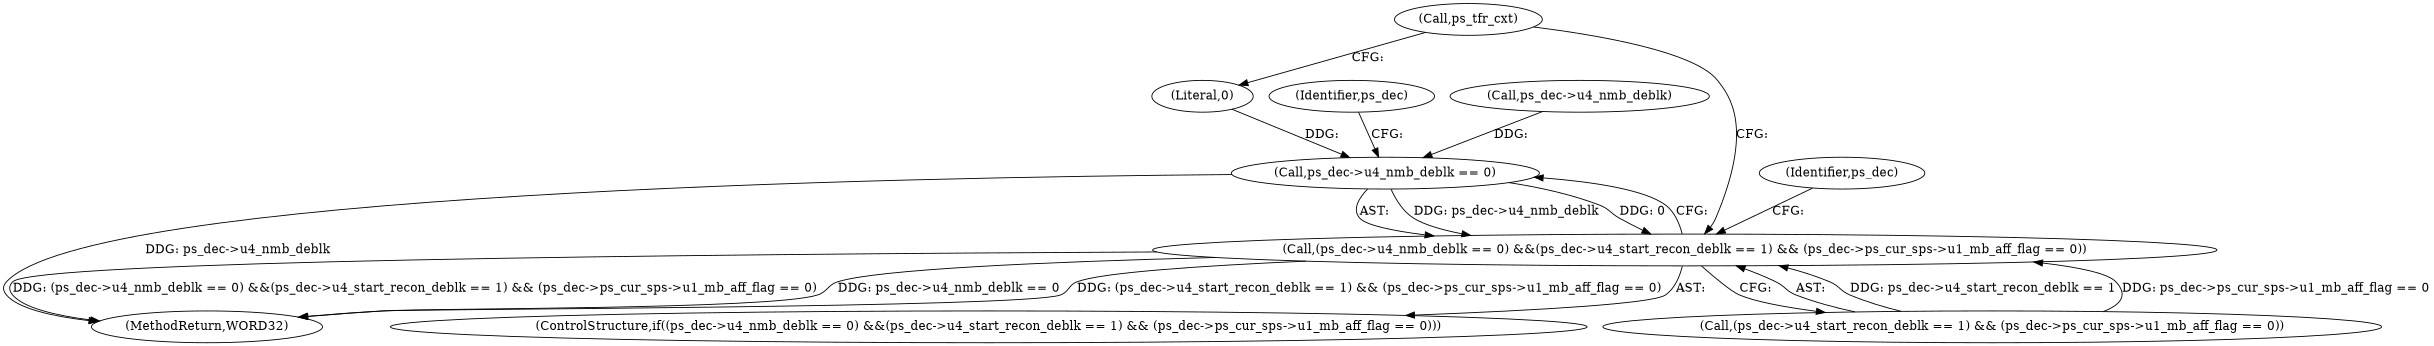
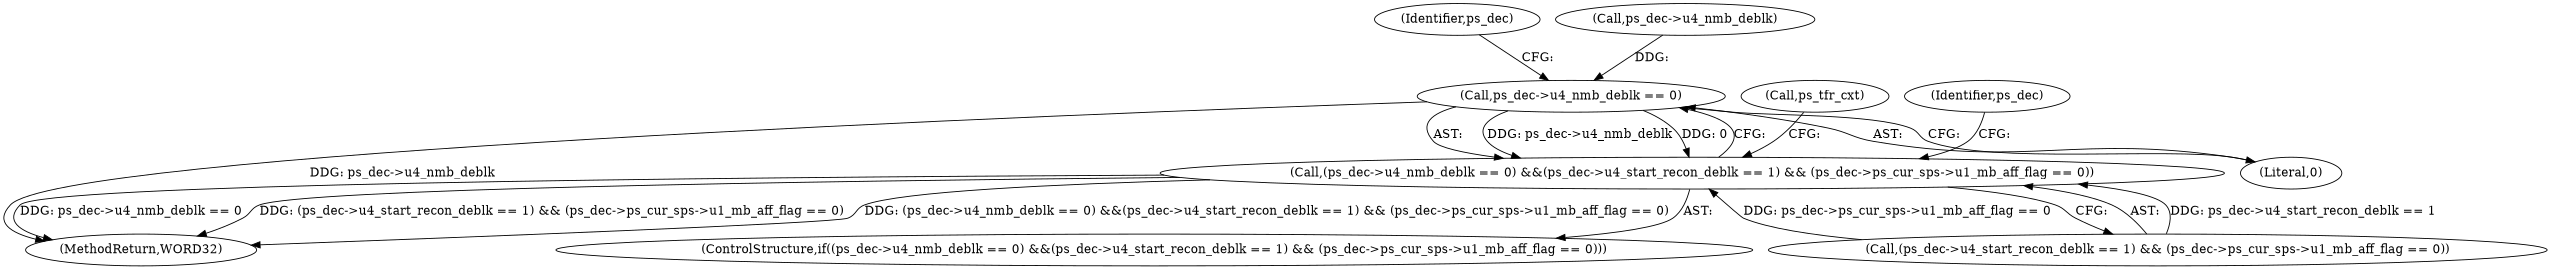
(1337, 58) -> (1933, 142)
(1324, 135) -> (1890, 135)
